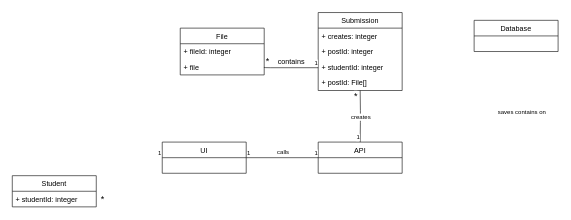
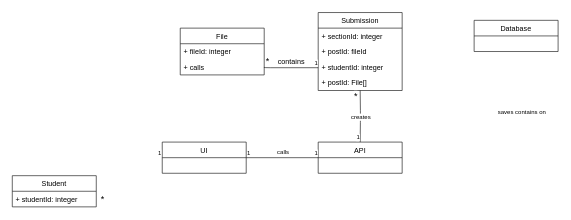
(354, 36) -> (357, 36)
(352, 52) -> (349, 52)
(193, 67) -> (195, 67)
